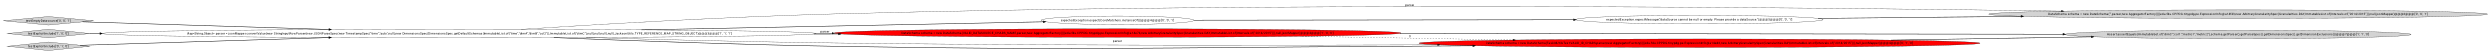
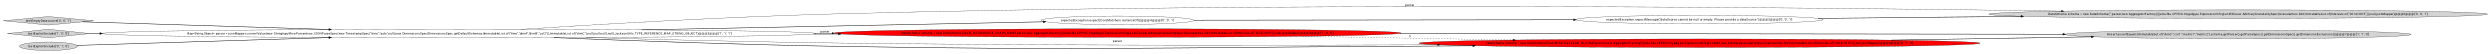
(48, 46) -> (48, 46)
